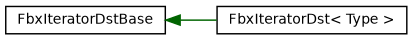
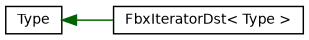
(86, 20) -> (34, 20)
